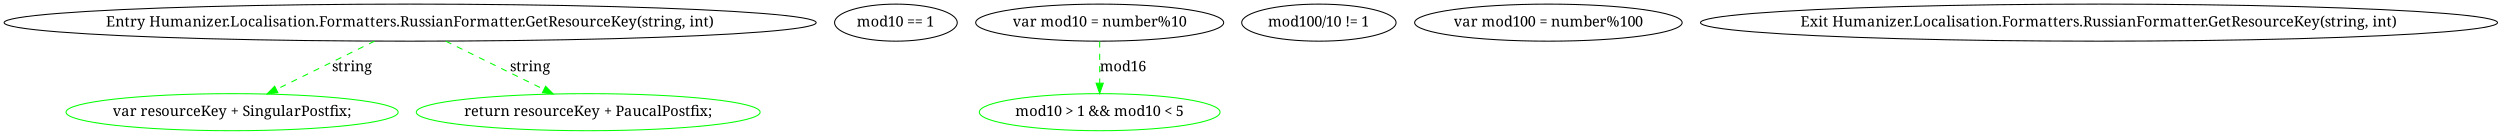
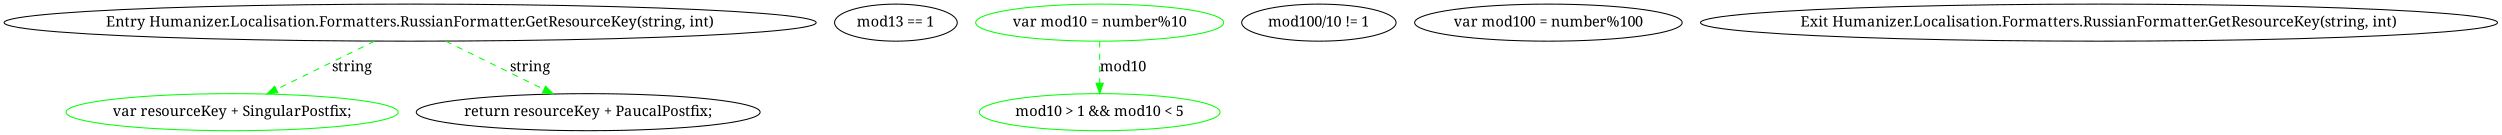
(896, 23) -> (896, 23)
(1100, 23) -> (1100, 23)
(1123, 67) -> (1123, 67)
(588, 112) -> (588, 112)
